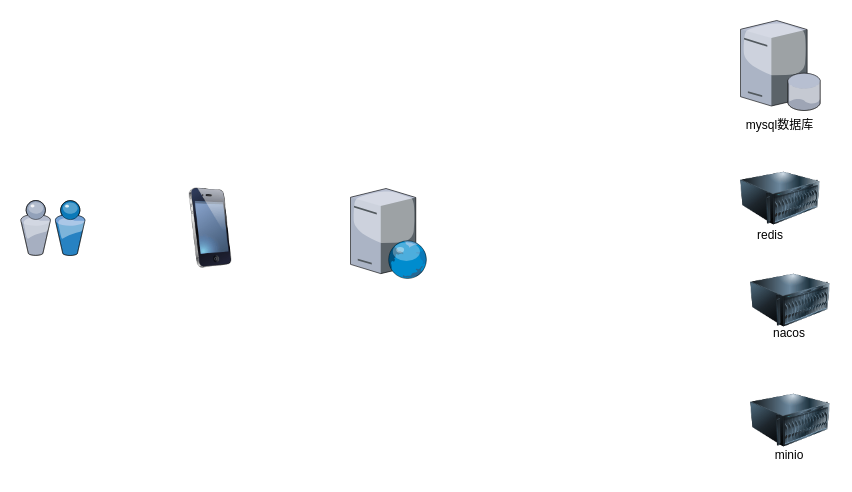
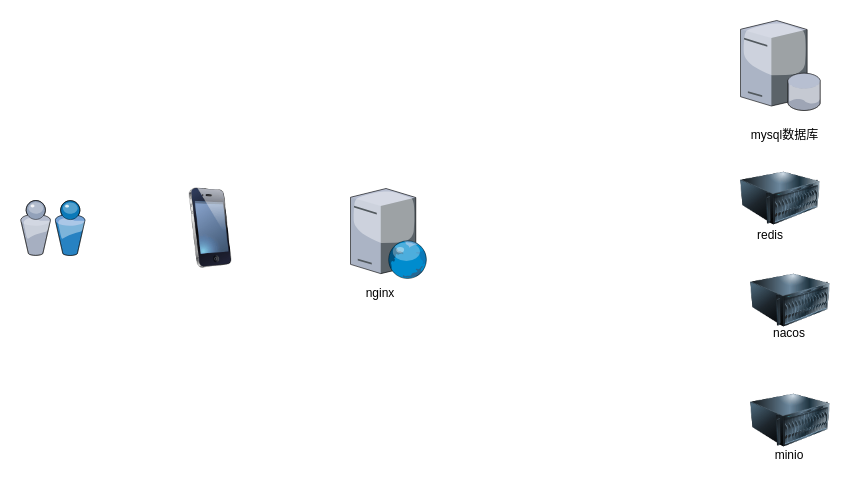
(780, 126) -> (785, 136)
none -> (381, 294)
